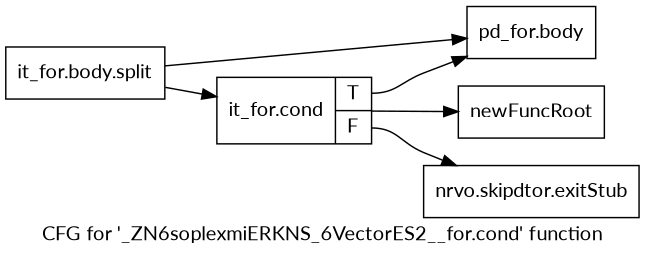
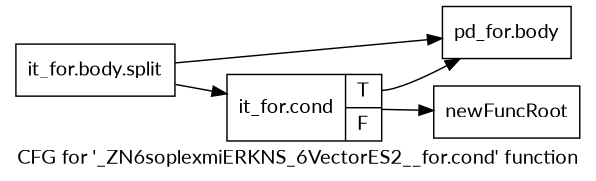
(531, 192) -> none
